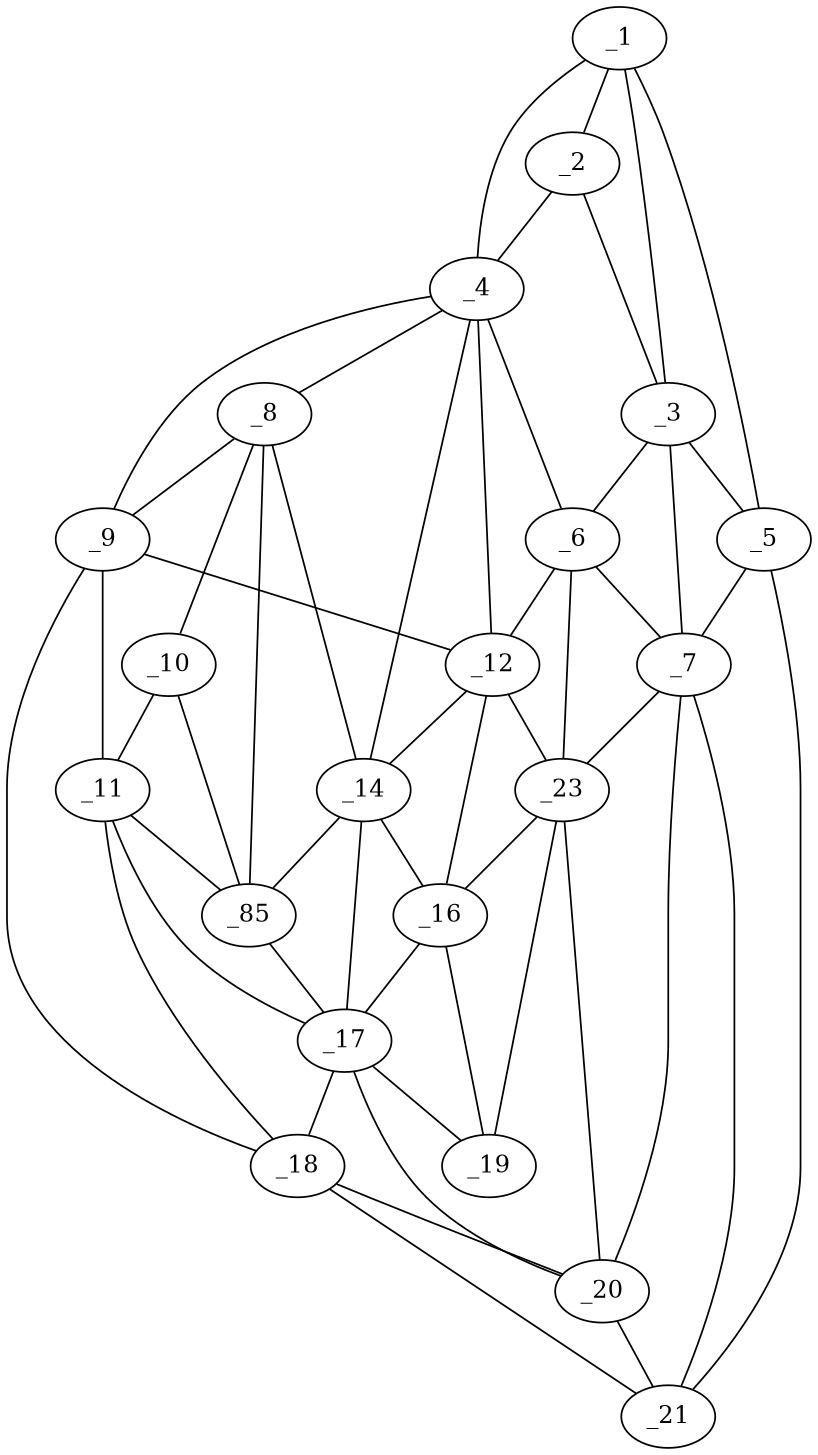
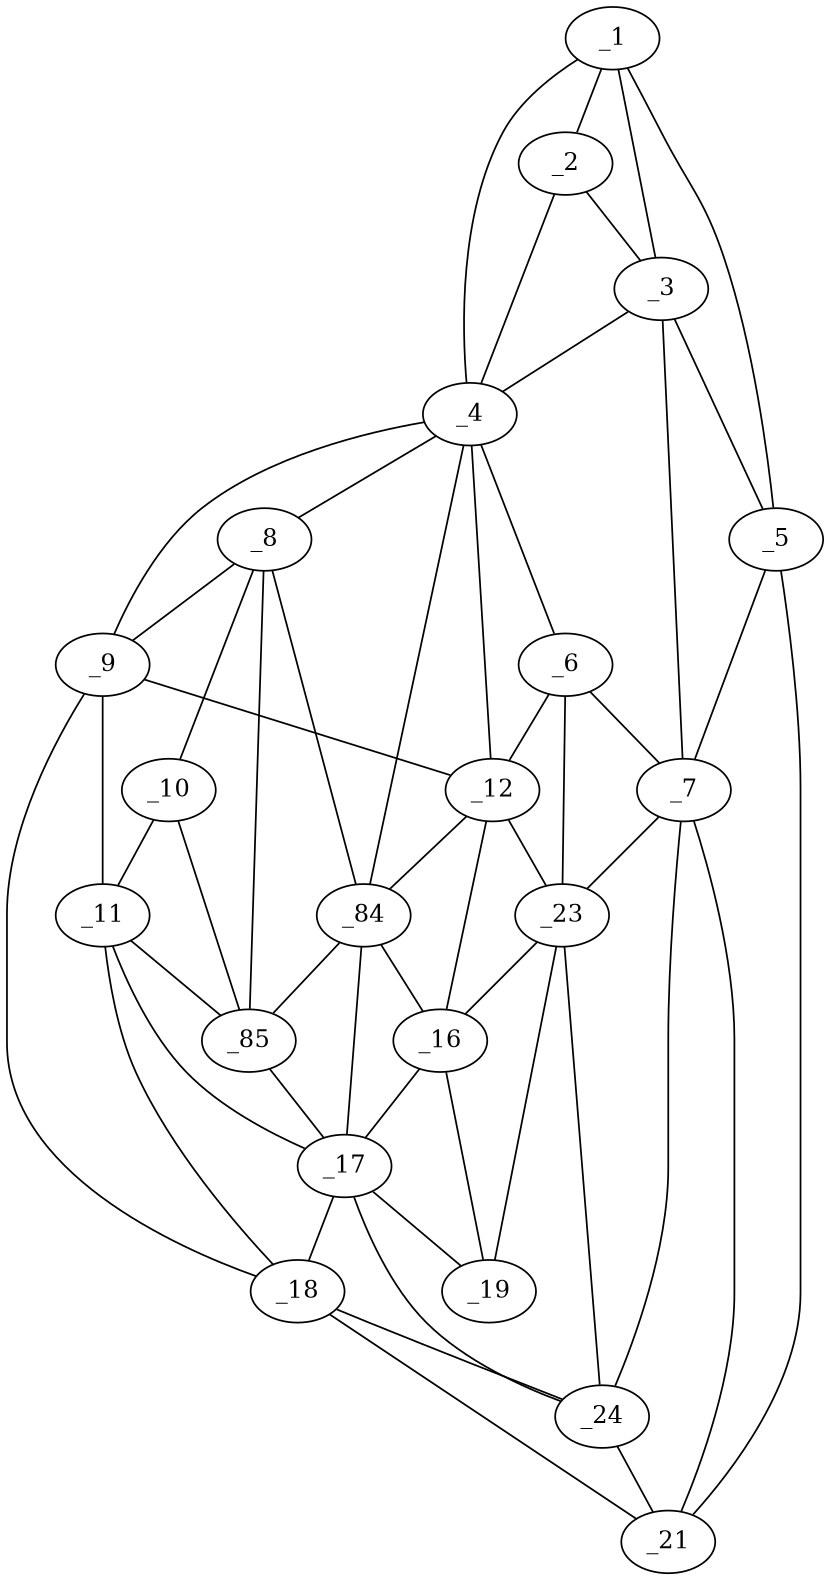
(620, 477) -> (565, 352)
(364, 790) -> (364, 915)
(602, 1291) -> (602, 1417)
